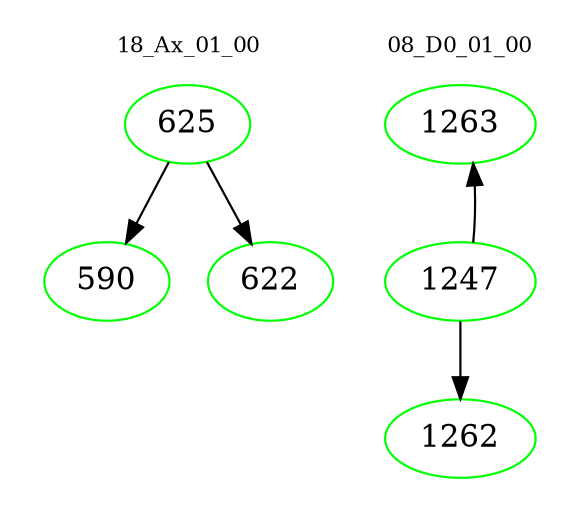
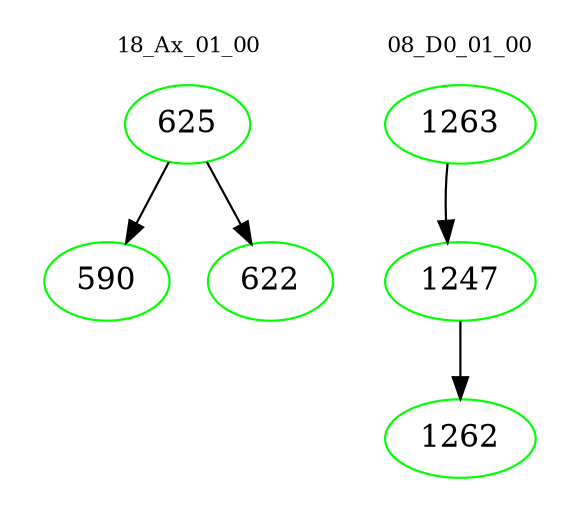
(475, 214) -> (446, 192)
